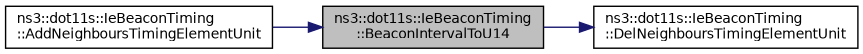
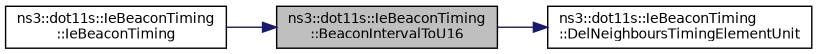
(139, 27) -> (116, 27)
(433, 27) -> (387, 27)
